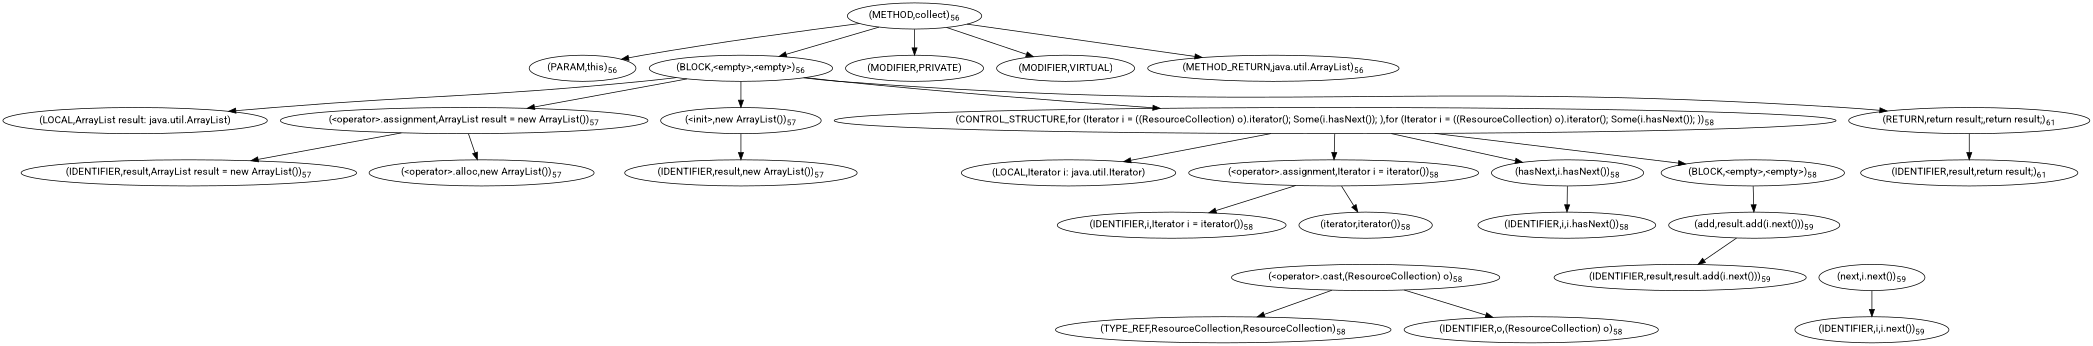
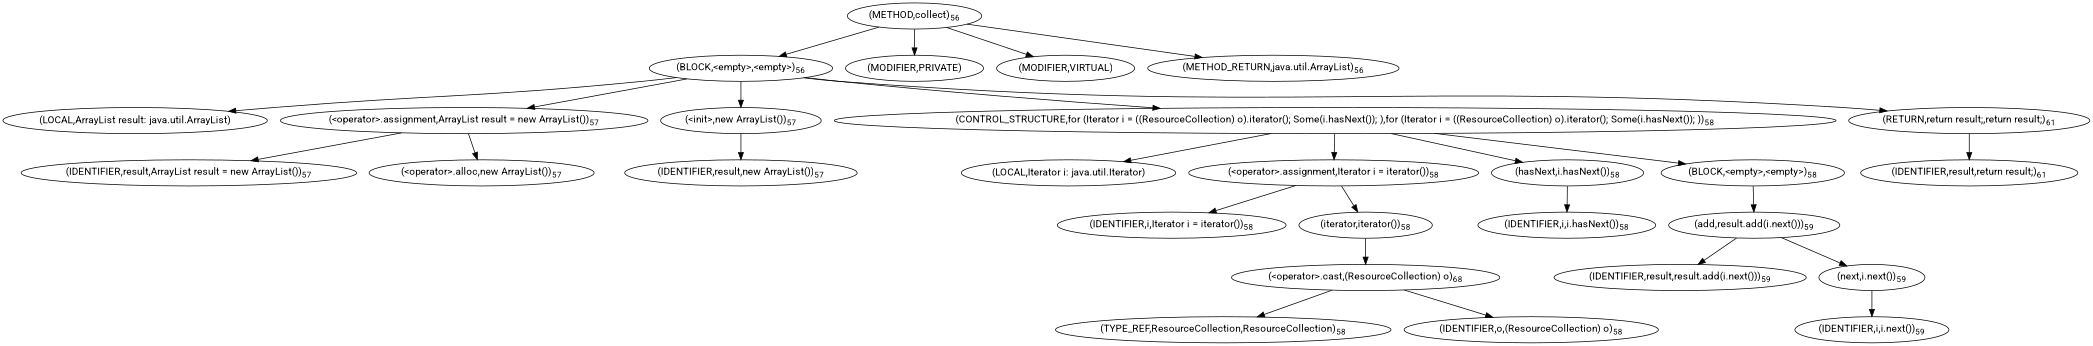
(583, 68) -> none
none -> (1366, 248)
none -> (1811, 250)
(1458, 276) -> (1458, 276)
